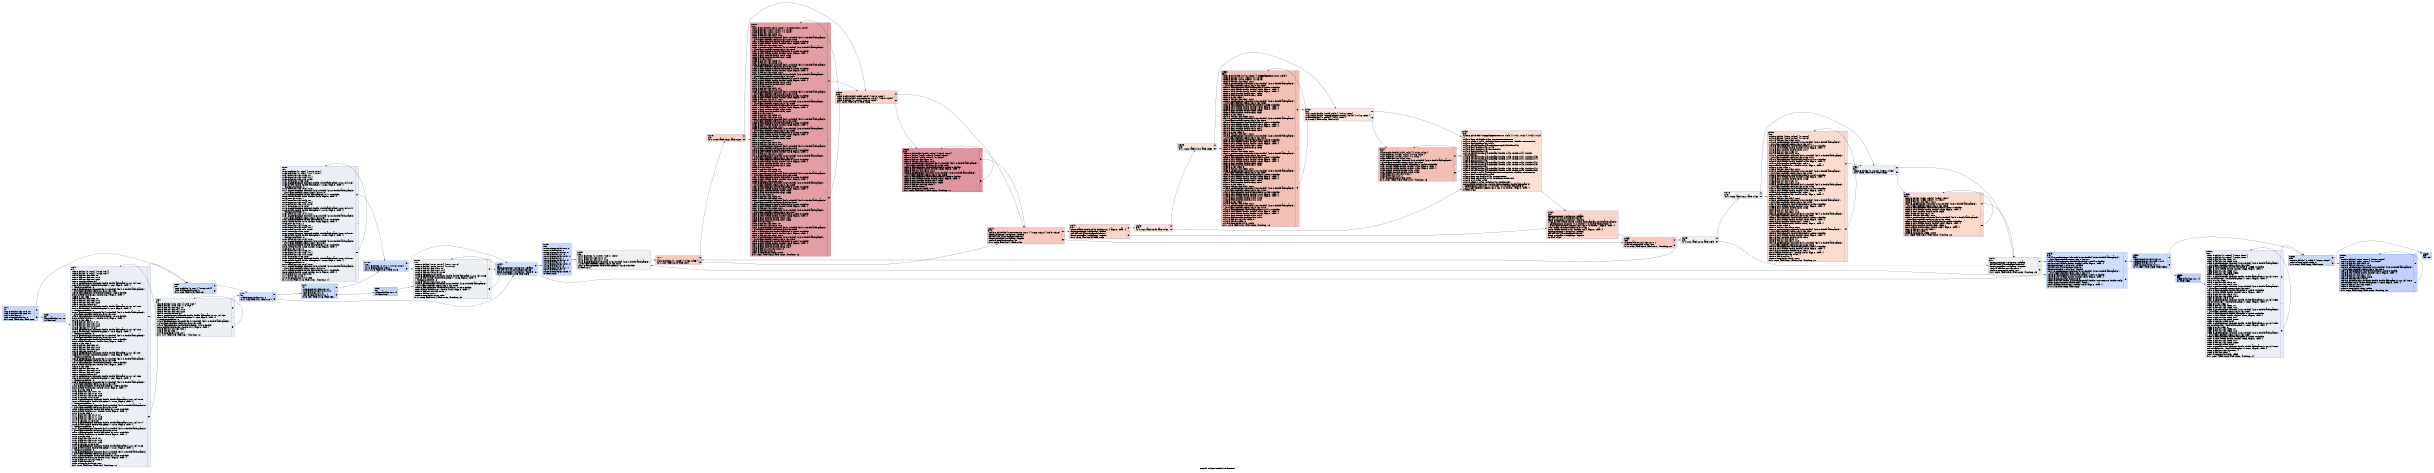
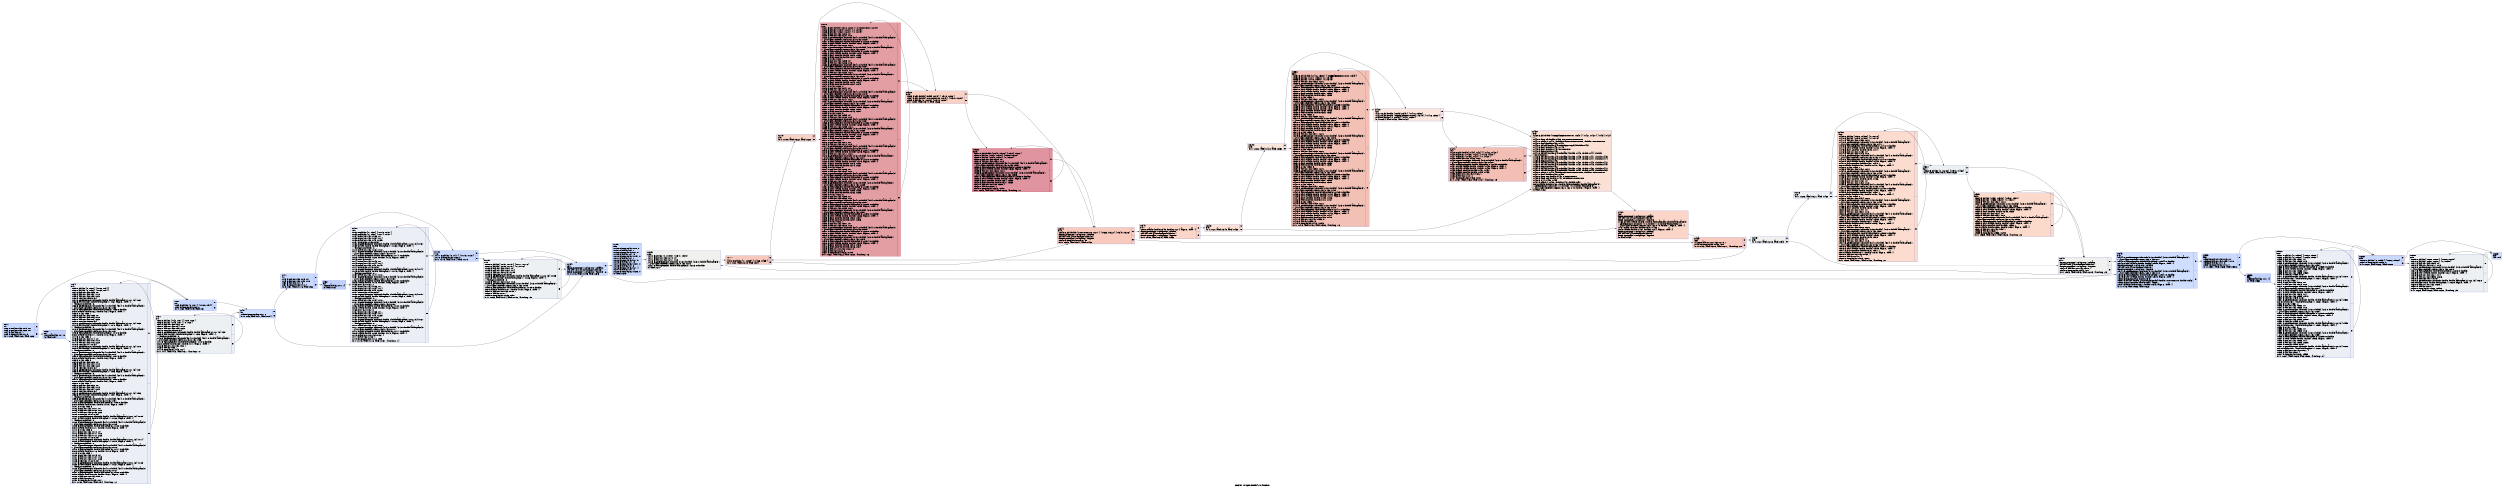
(2378, 273) -> (2448, 273)
(405, 288) -> (348, 285)
